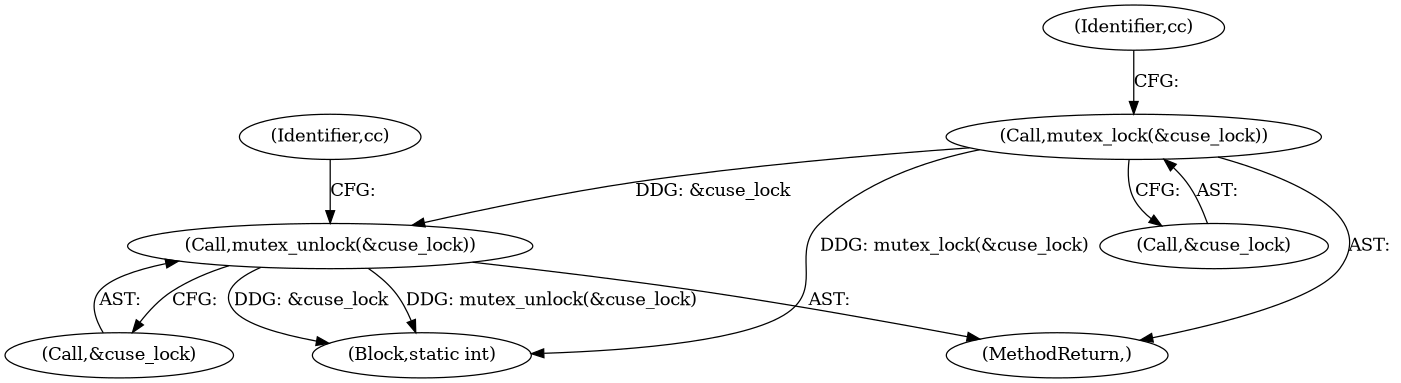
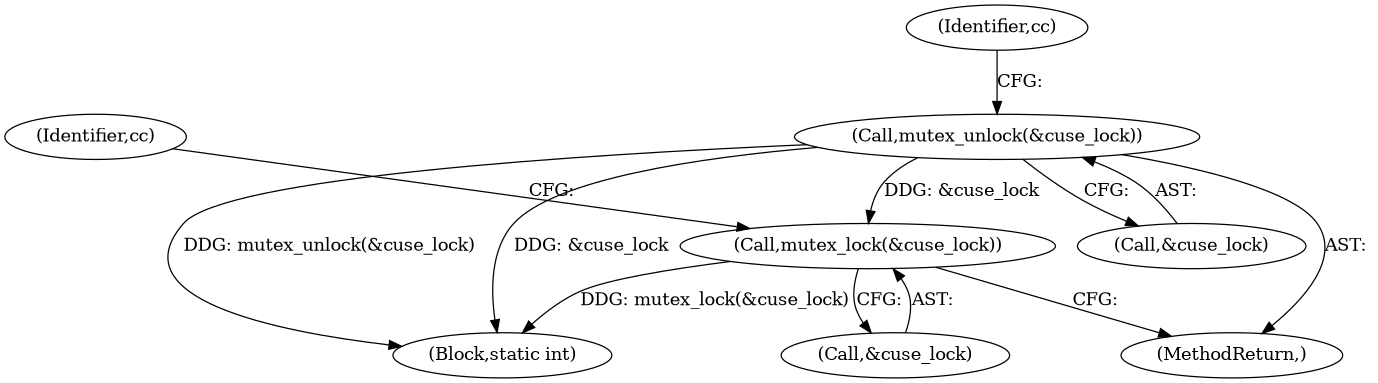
(695, 174) -> (887, 179)
(1372, 246) -> (1098, 301)
